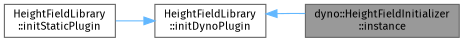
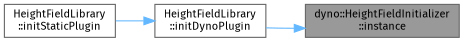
(291, 13) -> (280, 28)
